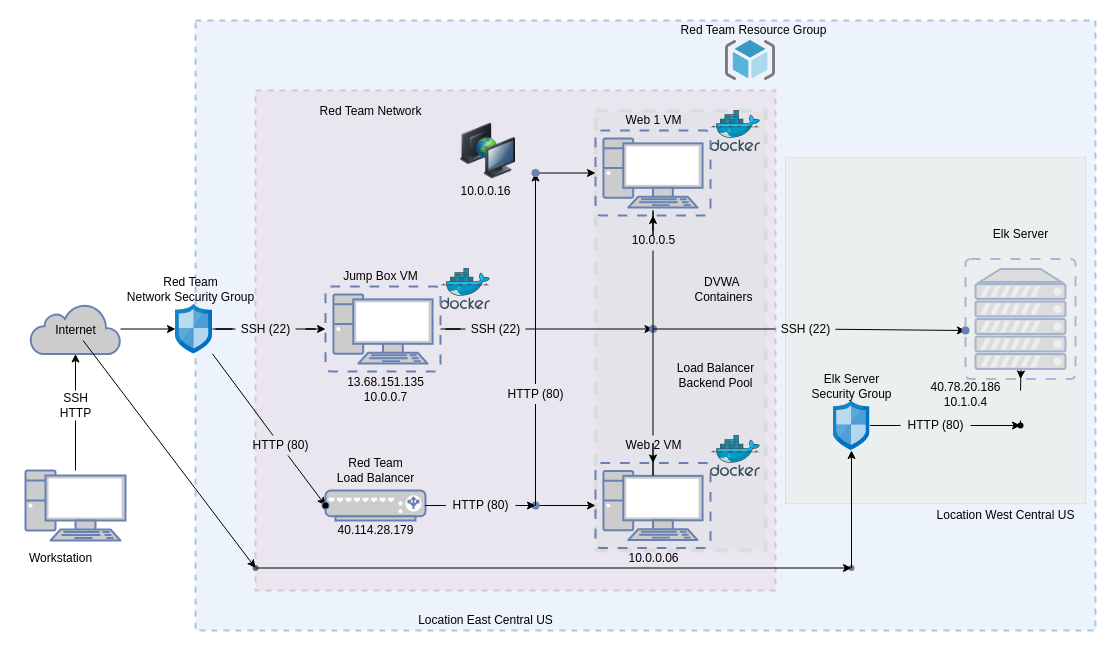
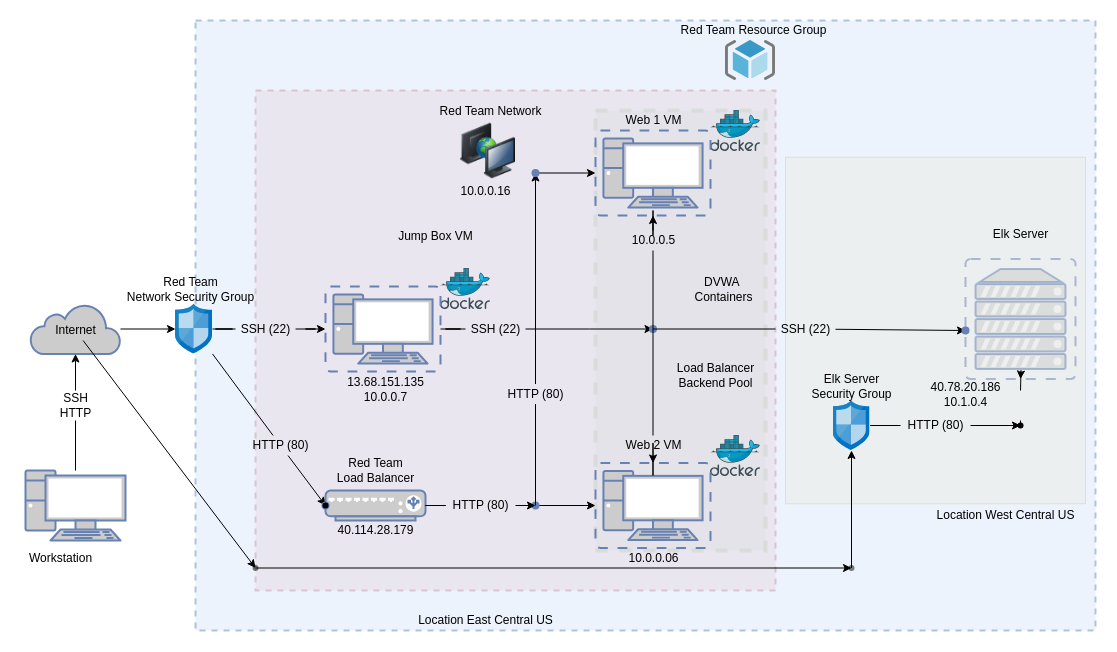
(371, 111) -> (491, 111)
(381, 277) -> (436, 237)
